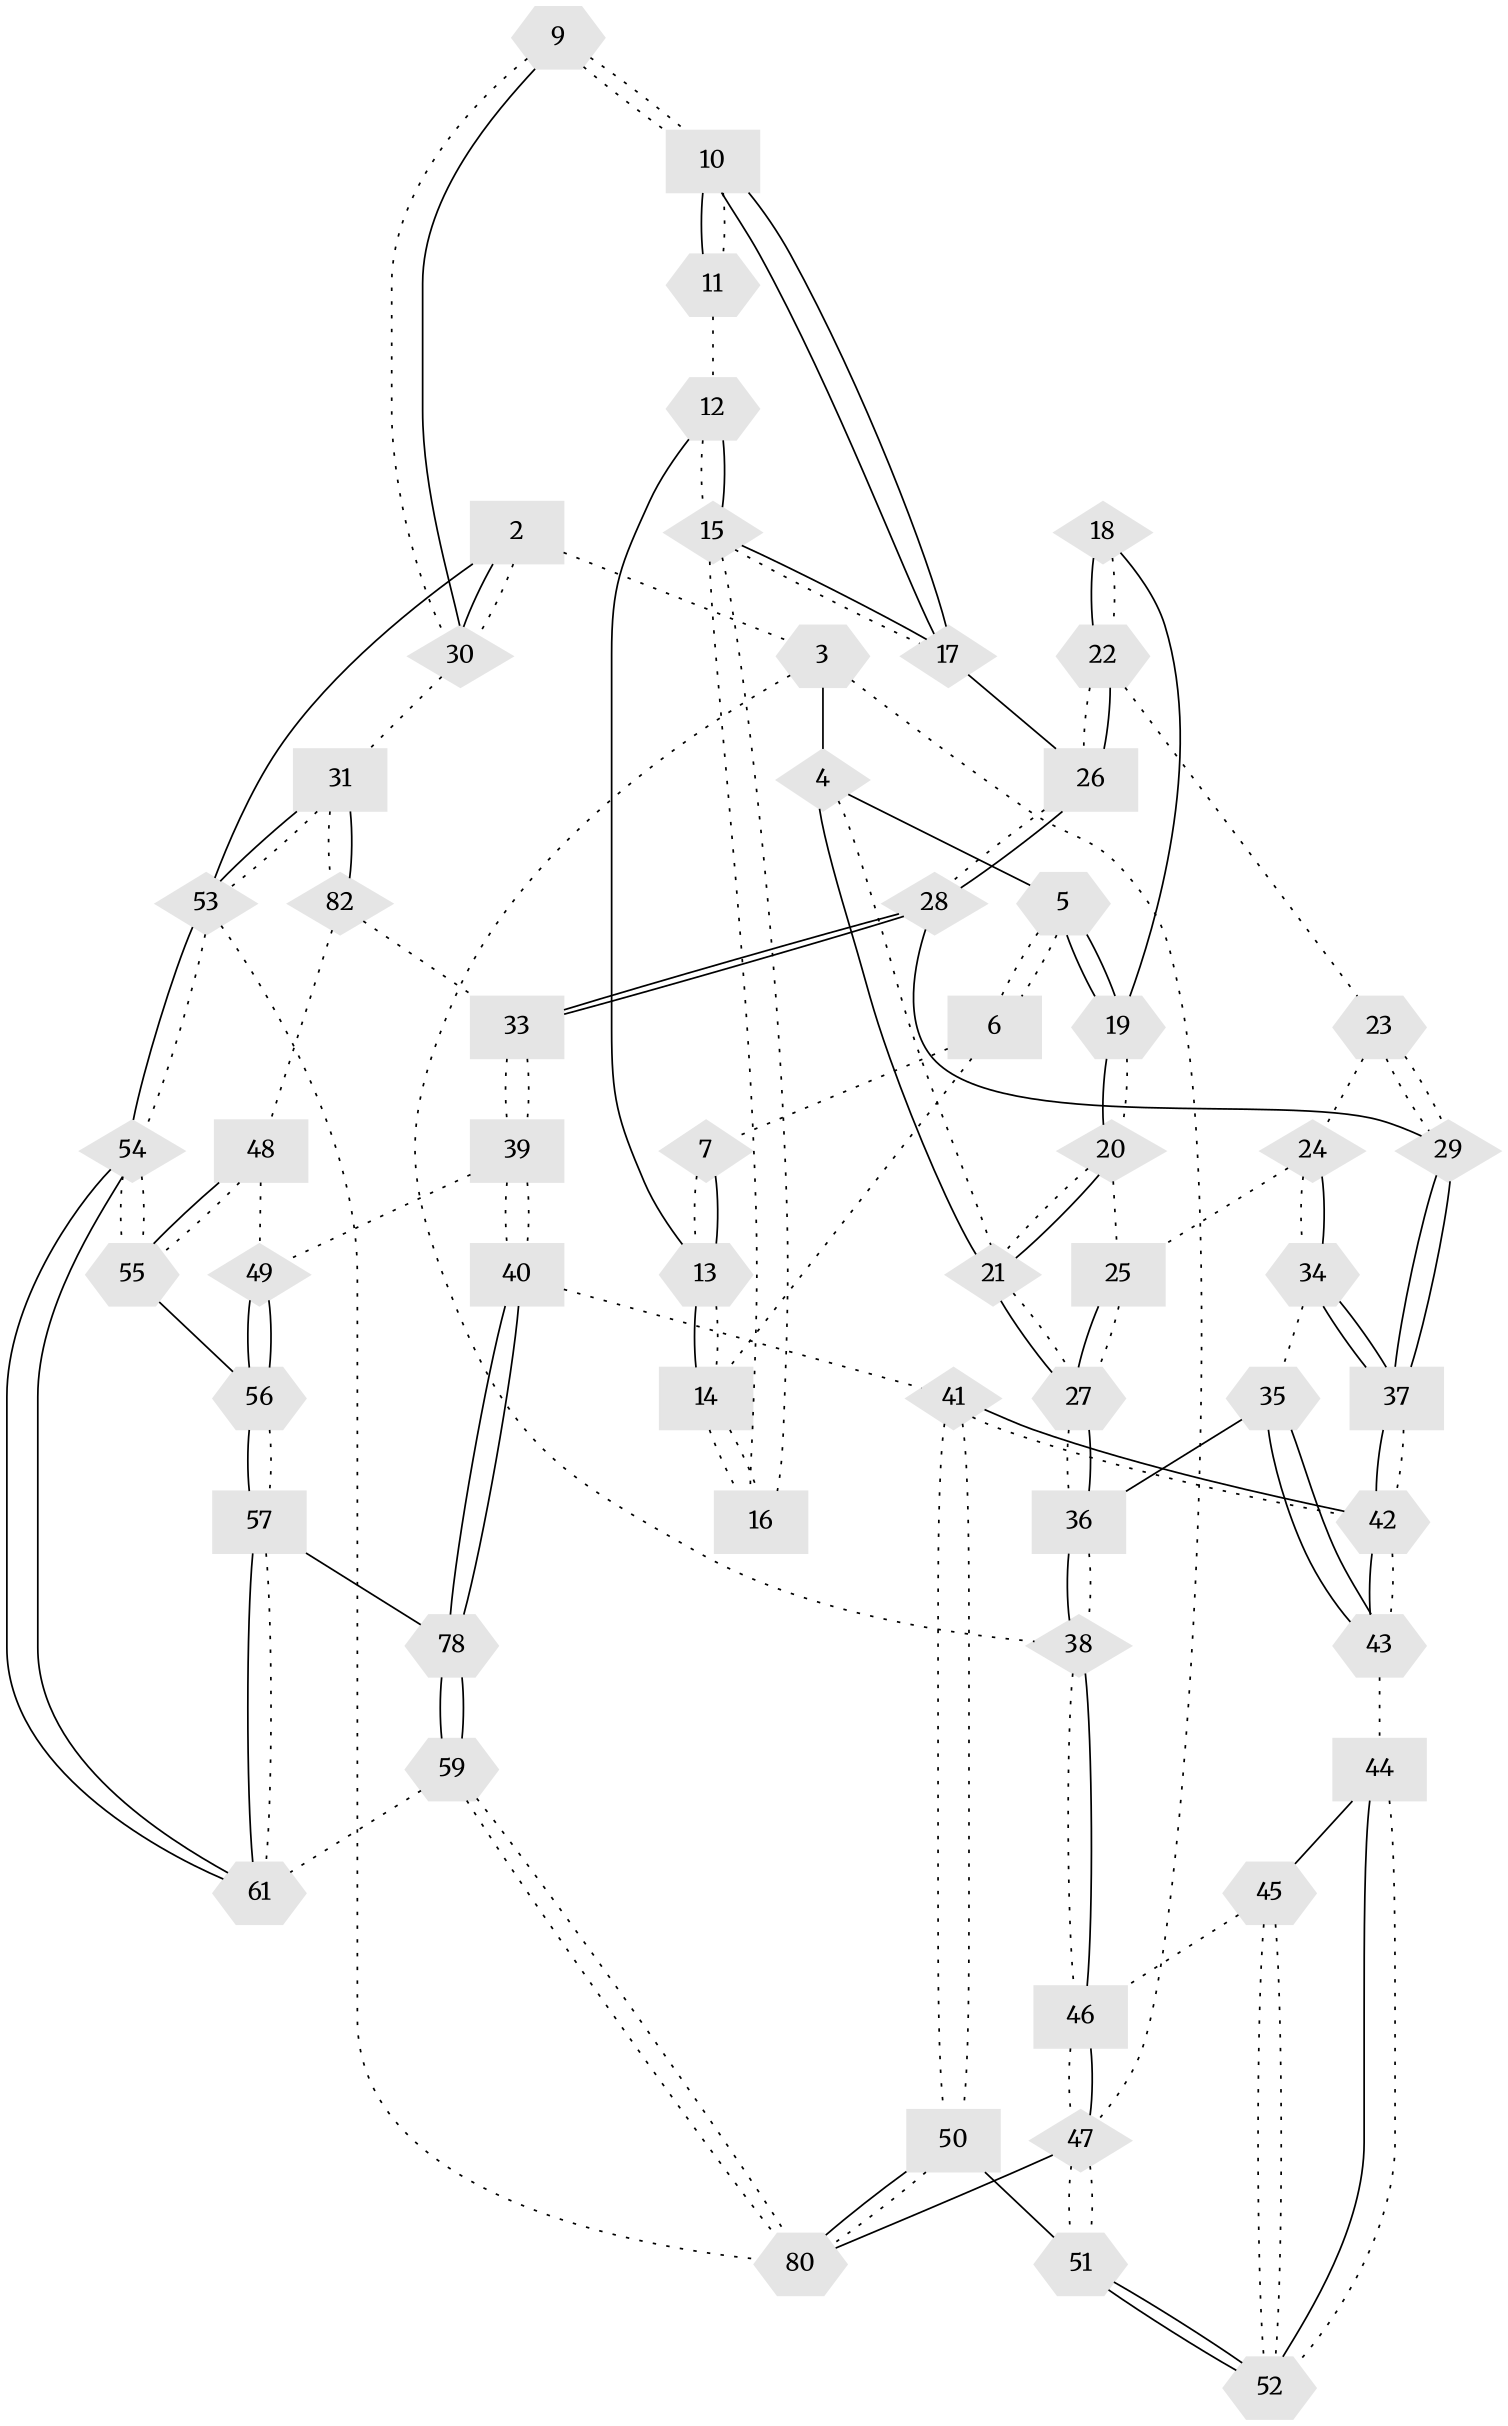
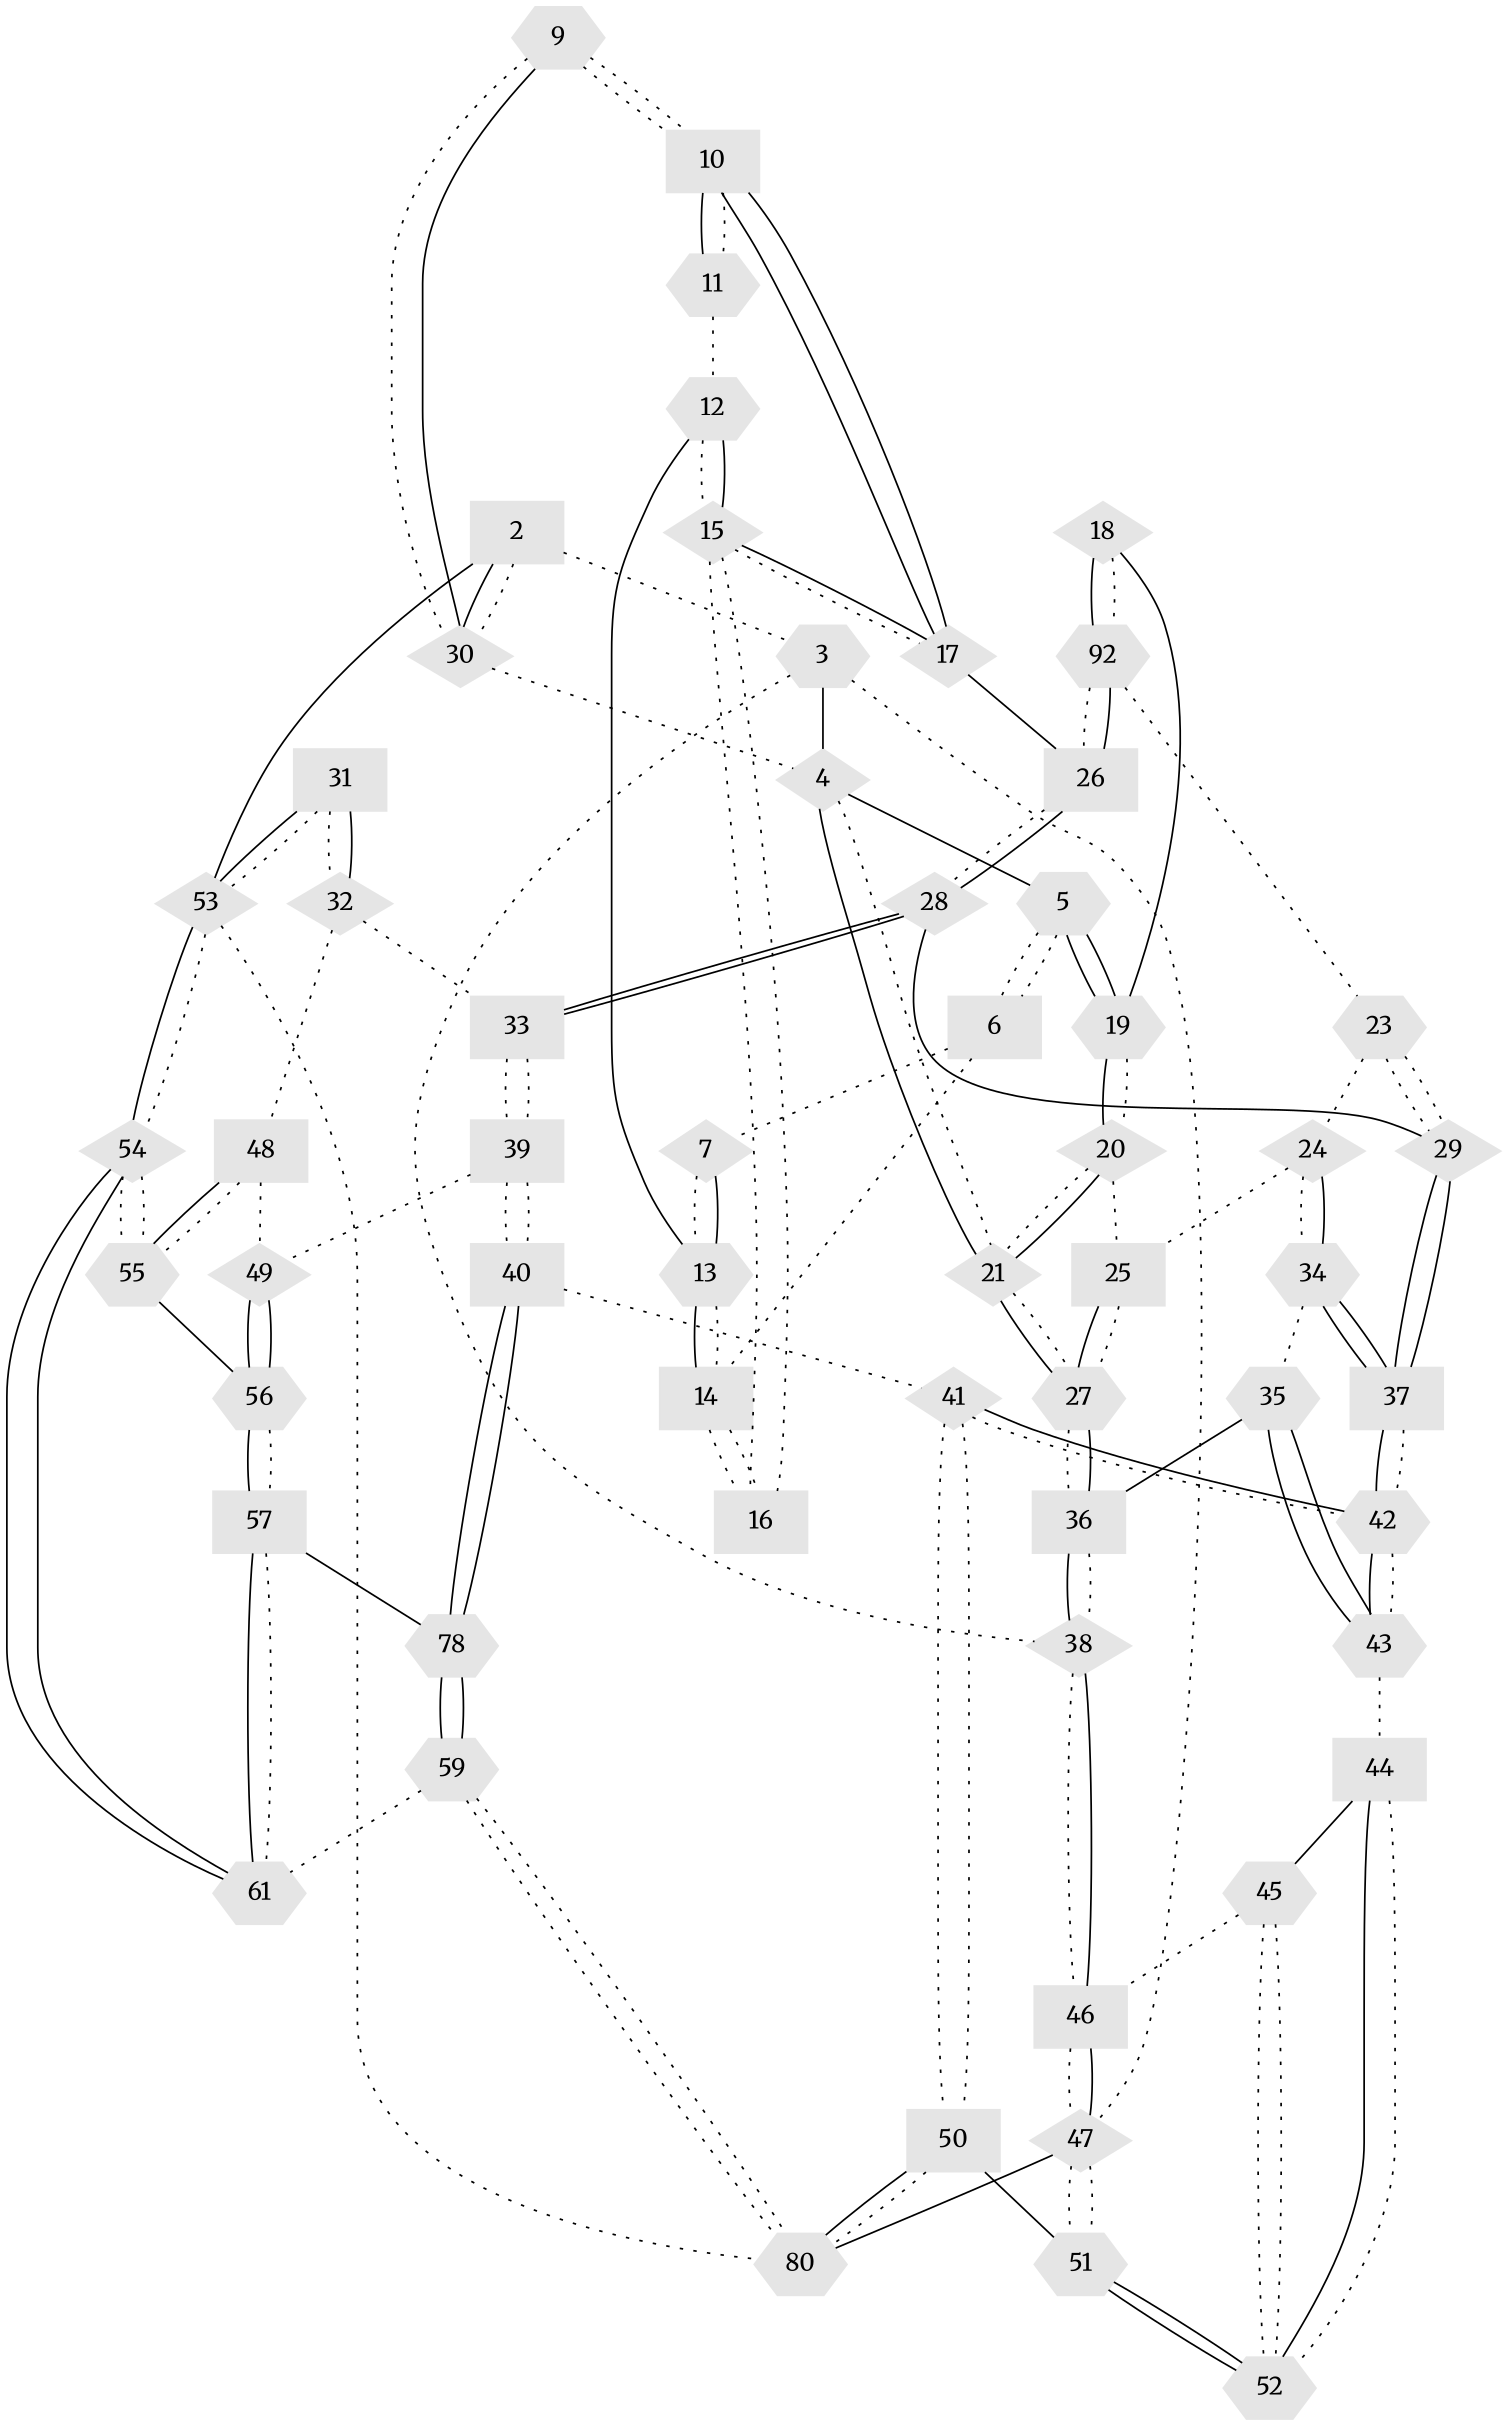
(1103, 656) -> (1103, 656)
(406, 713) -> (643, 718)
(340, 904) -> (340, 904)
